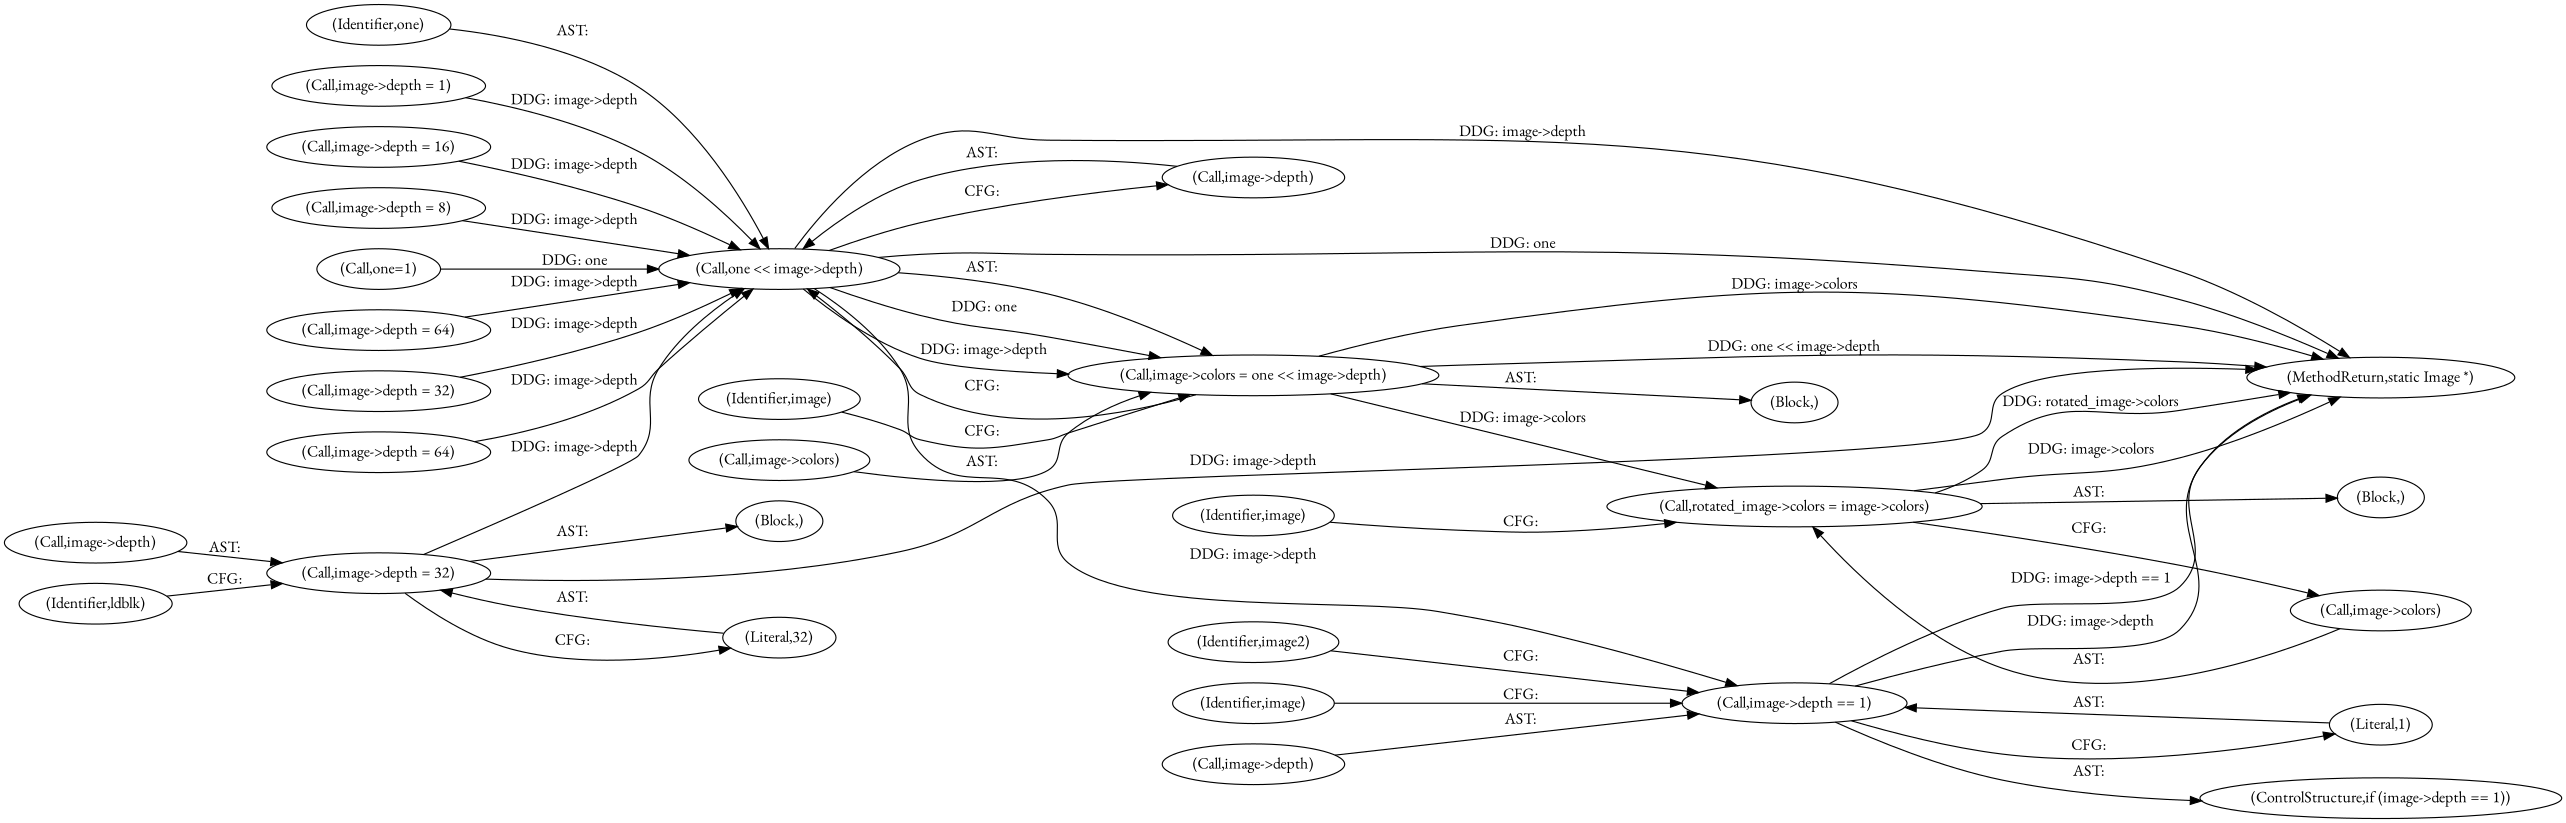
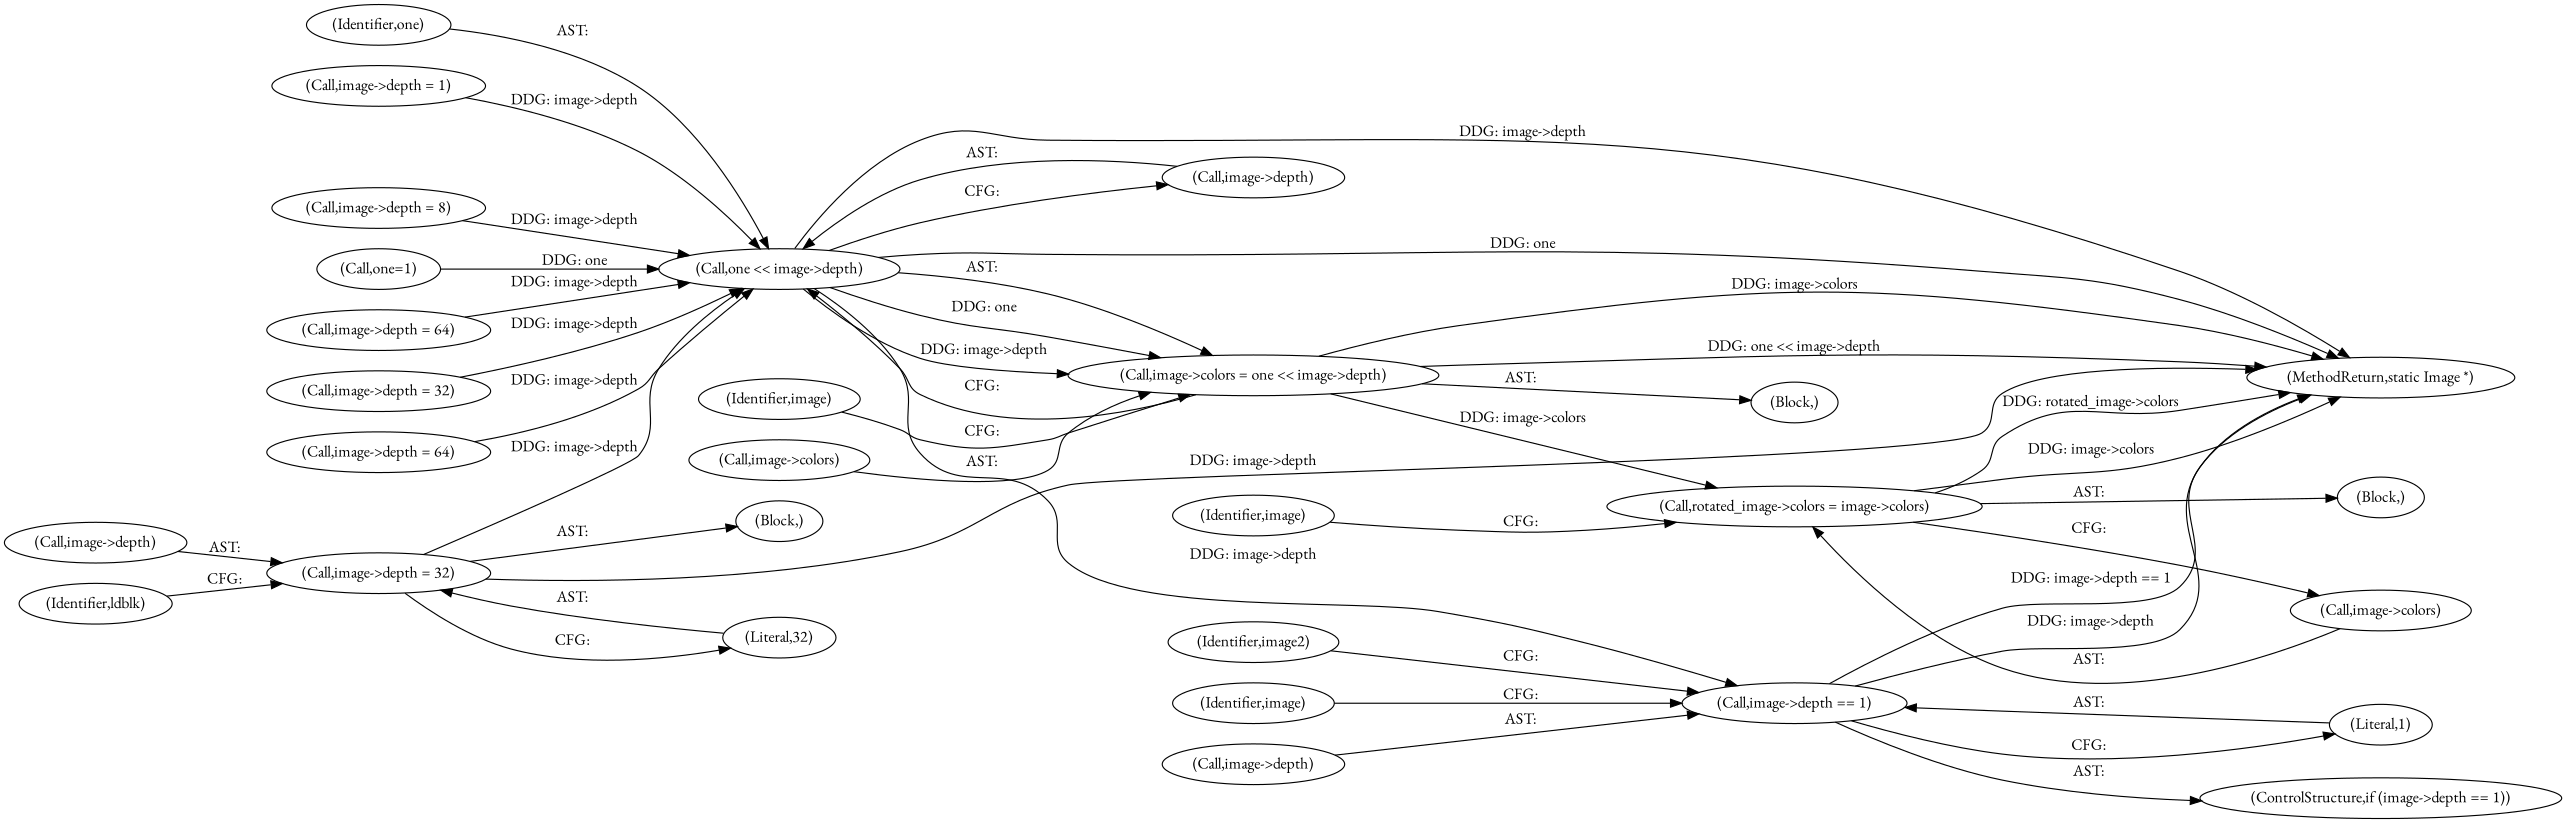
(379, 147) -> none
